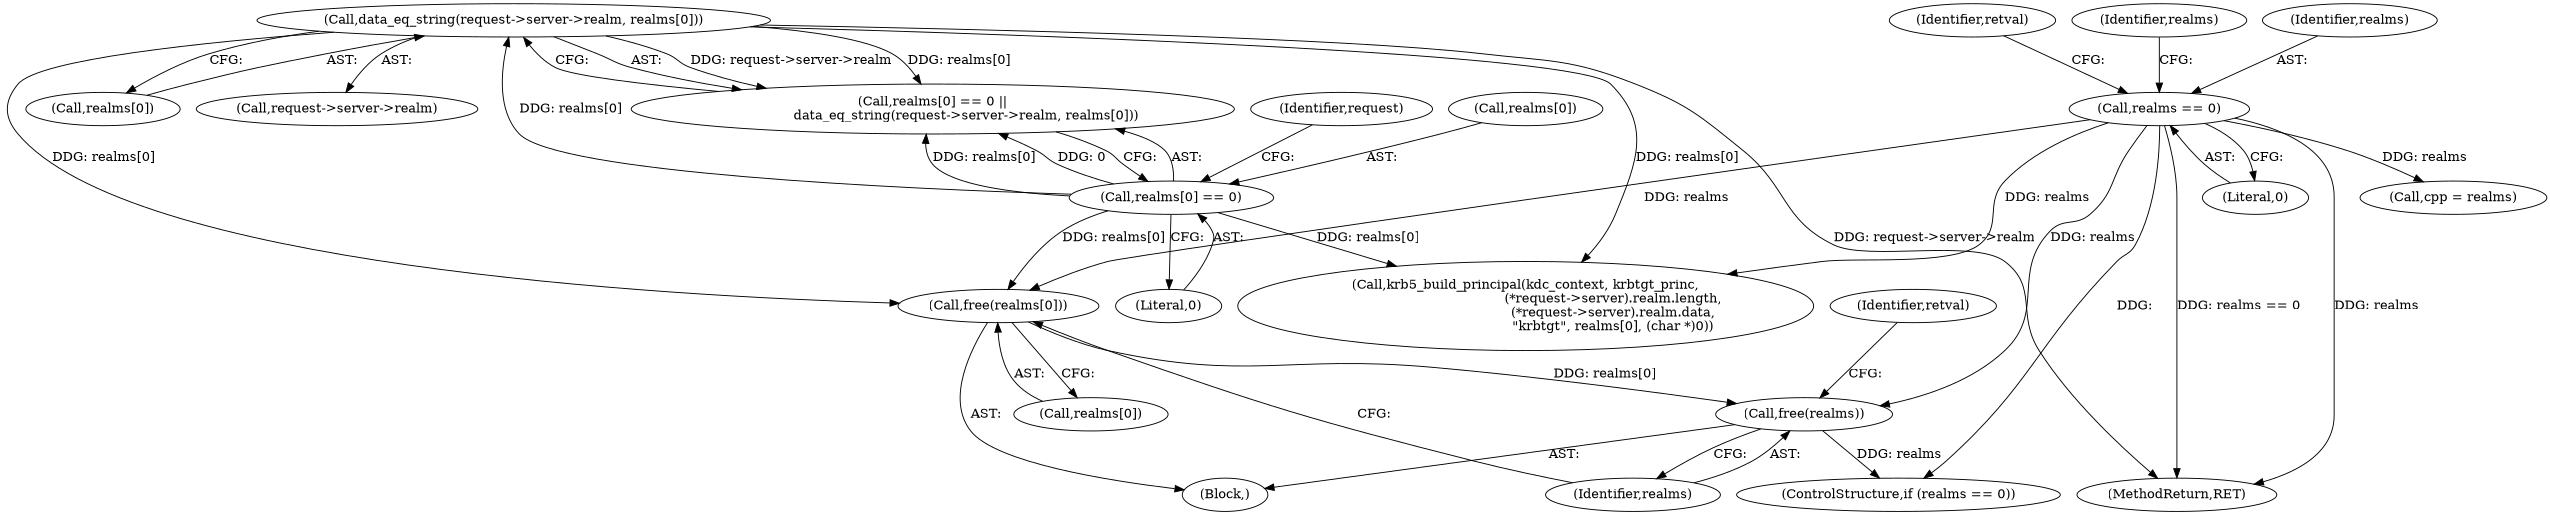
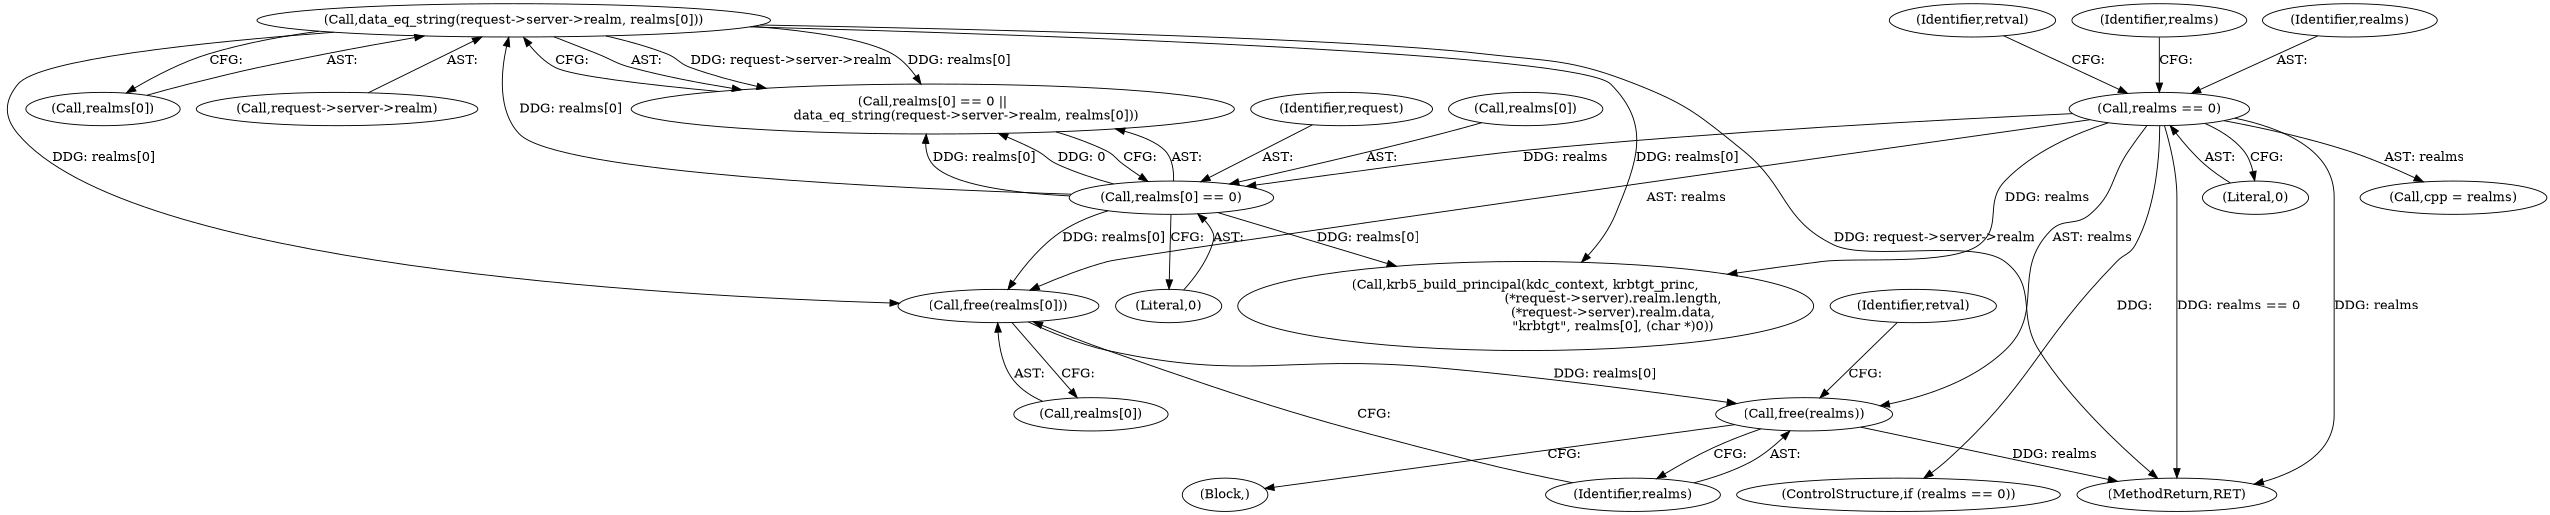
(381, 54) -> (421, 67)
none -> (1663, 138)
(1280, 157) -> (1280, 157)
(2425, 157) -> (2425, 157)
(1687, 198) -> (1687, 198)
(2093, 238) -> (2093, 238)
(1847, 451) -> (1984, 453)
(1566, 455) -> (1566, 455)
(1013, 456) -> none
